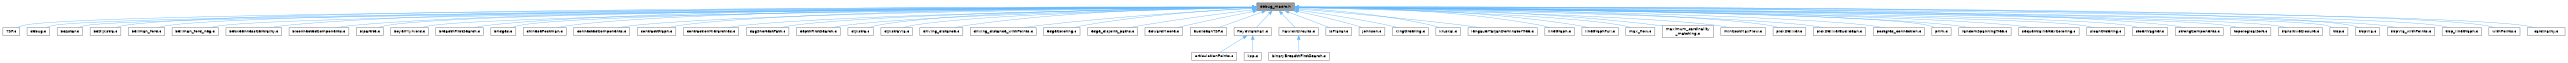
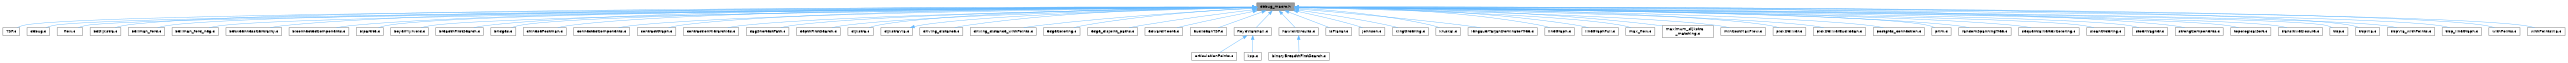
(1078, 13) -> (1085, 13)
(70, 32) -> (70, 32)
(1688, 32) -> (1688, 32)
(2546, 32) -> (2546, 32)
